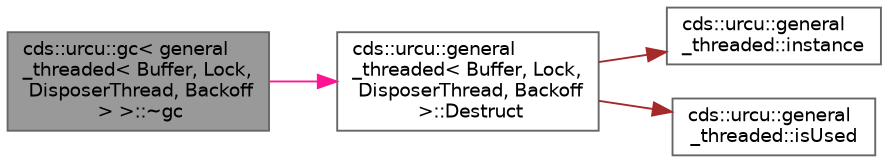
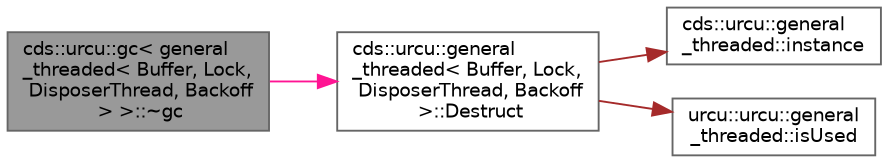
(774, 127) -> (774, 127)
